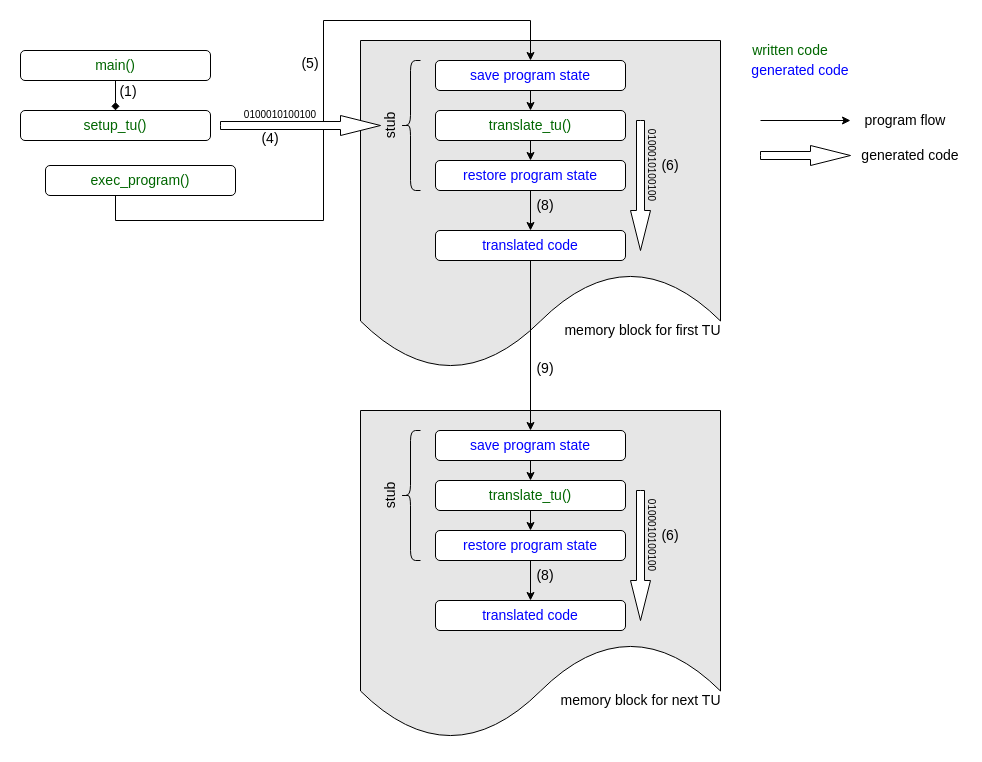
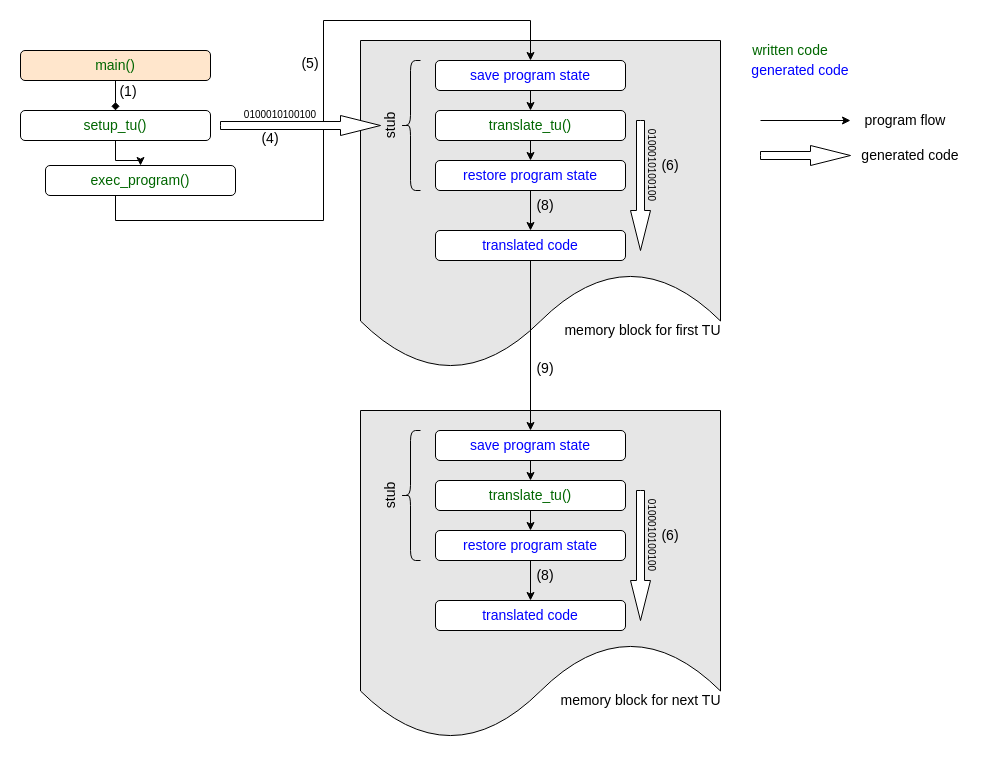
(116, 66) -> (116, 66)
none -> (119, 161)
